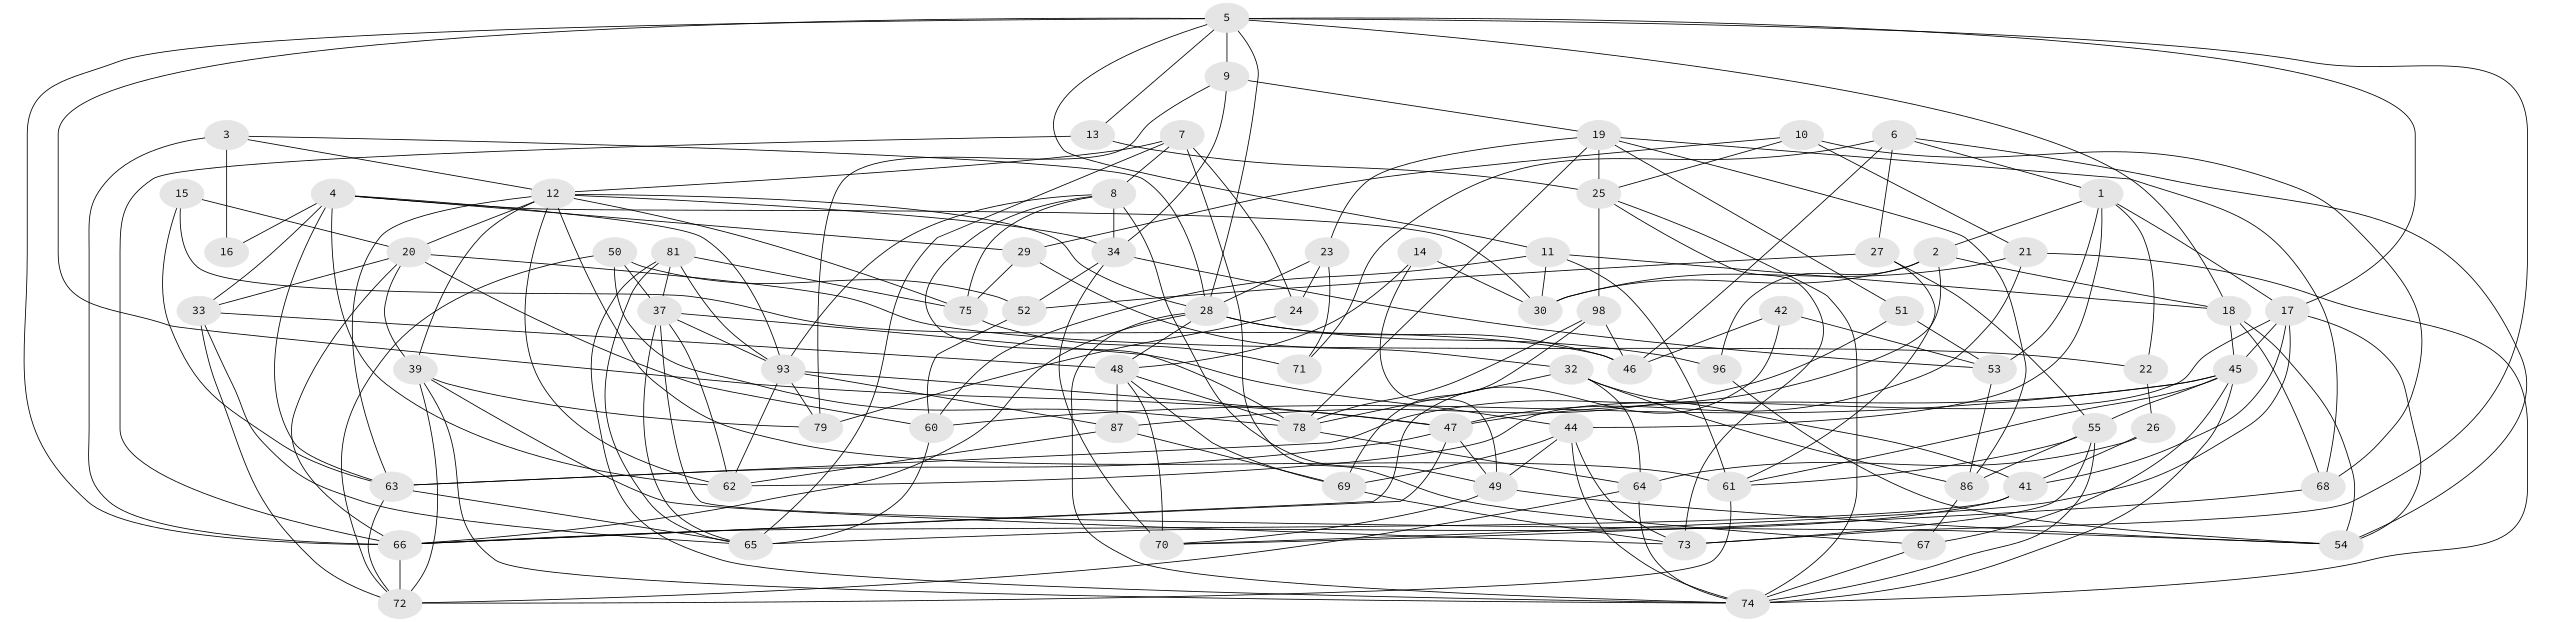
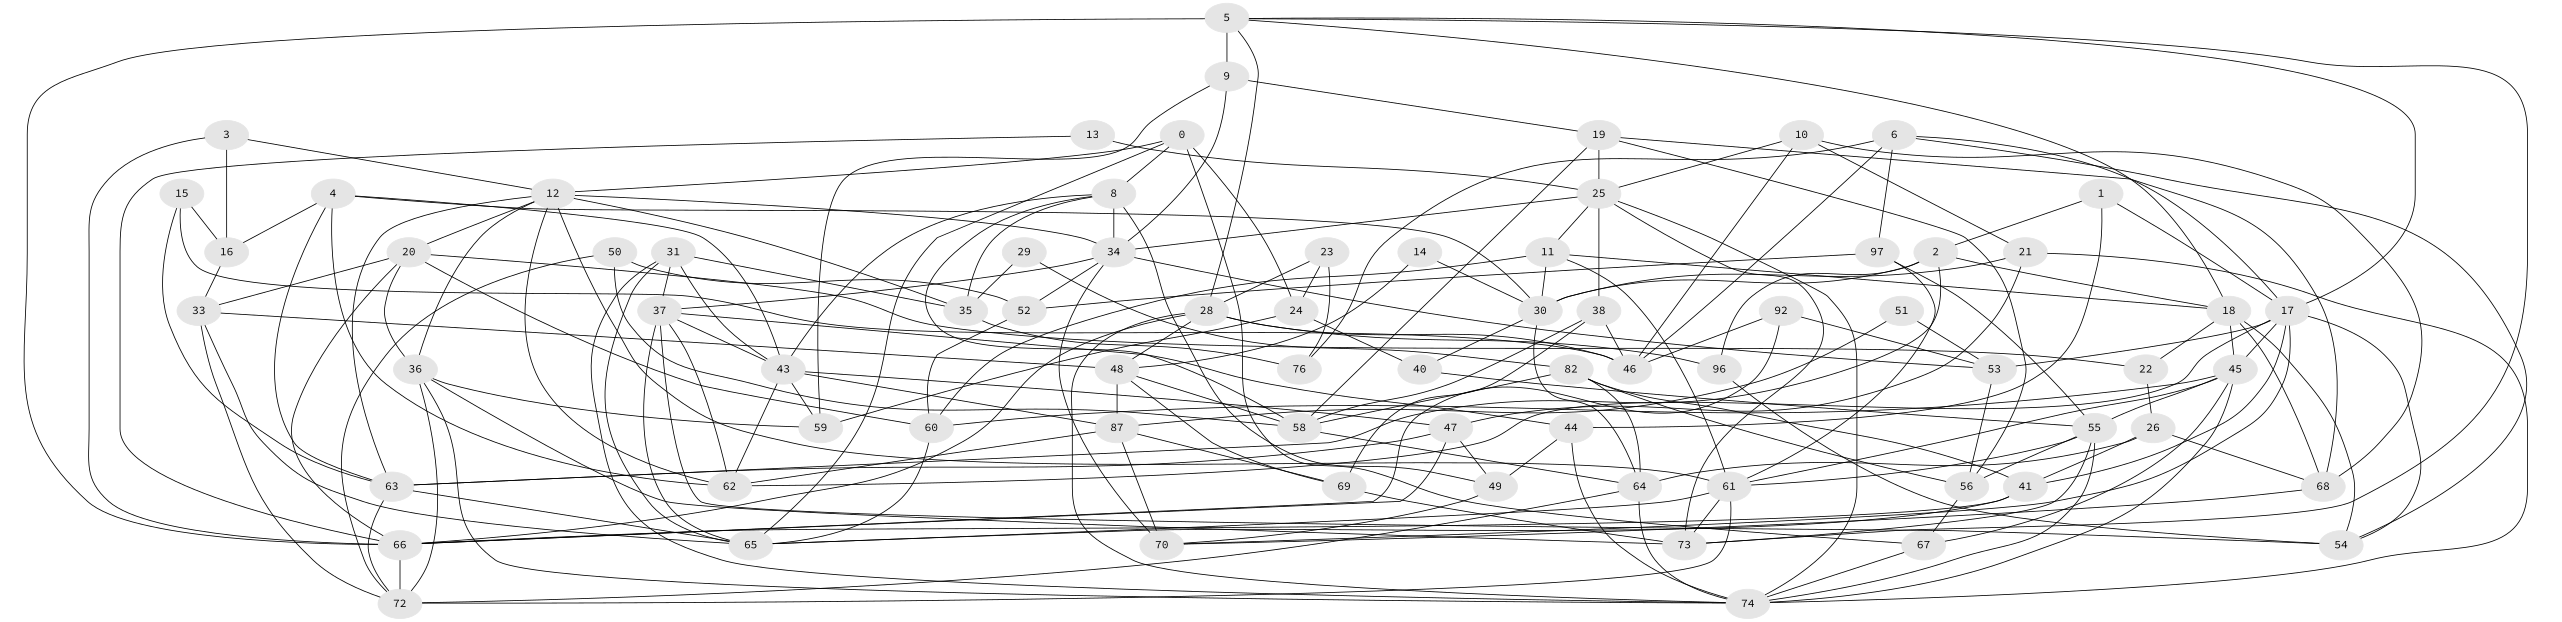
(1160, 76) -> none
(1182, 135) -> (1182, 135)
(764, 150) -> none
(1437, 157) -> none
(1989, 162) -> (2162, 197)
(1391, 176) -> (1716, 252)
(1170, 179) -> (1573, 223)
(860, 205) -> none
none -> (1378, 220)
(295, 223) -> (204, 223)
(1750, 223) -> none
(727, 227) -> none
(58, 247) -> none
(673, 252) -> (673, 252)
(1877, 252) -> (1877, 252)
(270, 255) -> (213, 281)
(2152, 274) -> (2197, 334)
(642, 287) -> (888, 290)
(2072, 289) -> (2144, 348)
(966, 311) -> (966, 311)
(1599, 311) -> (1599, 311)
(1781, 311) -> (1781, 311)
(415, 370) -> (415, 370)
(783, 370) -> (783, 370)
(1299, 370) -> (1299, 370)
none -> (1420, 370)
(1571, 370) -> (1571, 370)
(1397, 391) -> none
(1844, 403) -> none
none -> (1604, 417)
(821, 428) -> (821, 428)
(1299, 428) -> (1299, 428)
(1503, 453) -> none
(1157, 457) -> (1139, 487)
none -> (2238, 457)
(1967, 487) -> (1967, 487)
(1617, 508) -> (1707, 515)
(1757, 513) -> none
none -> (1429, 517)
